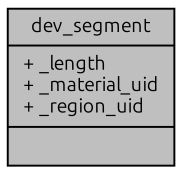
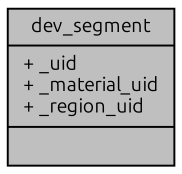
(65, 64) -> (50, 64)
